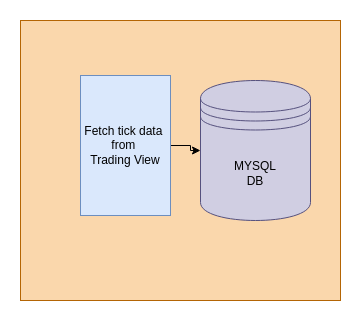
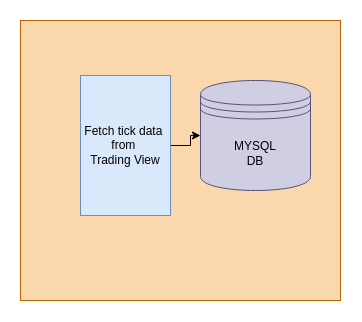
(256, 151) -> (256, 136)
